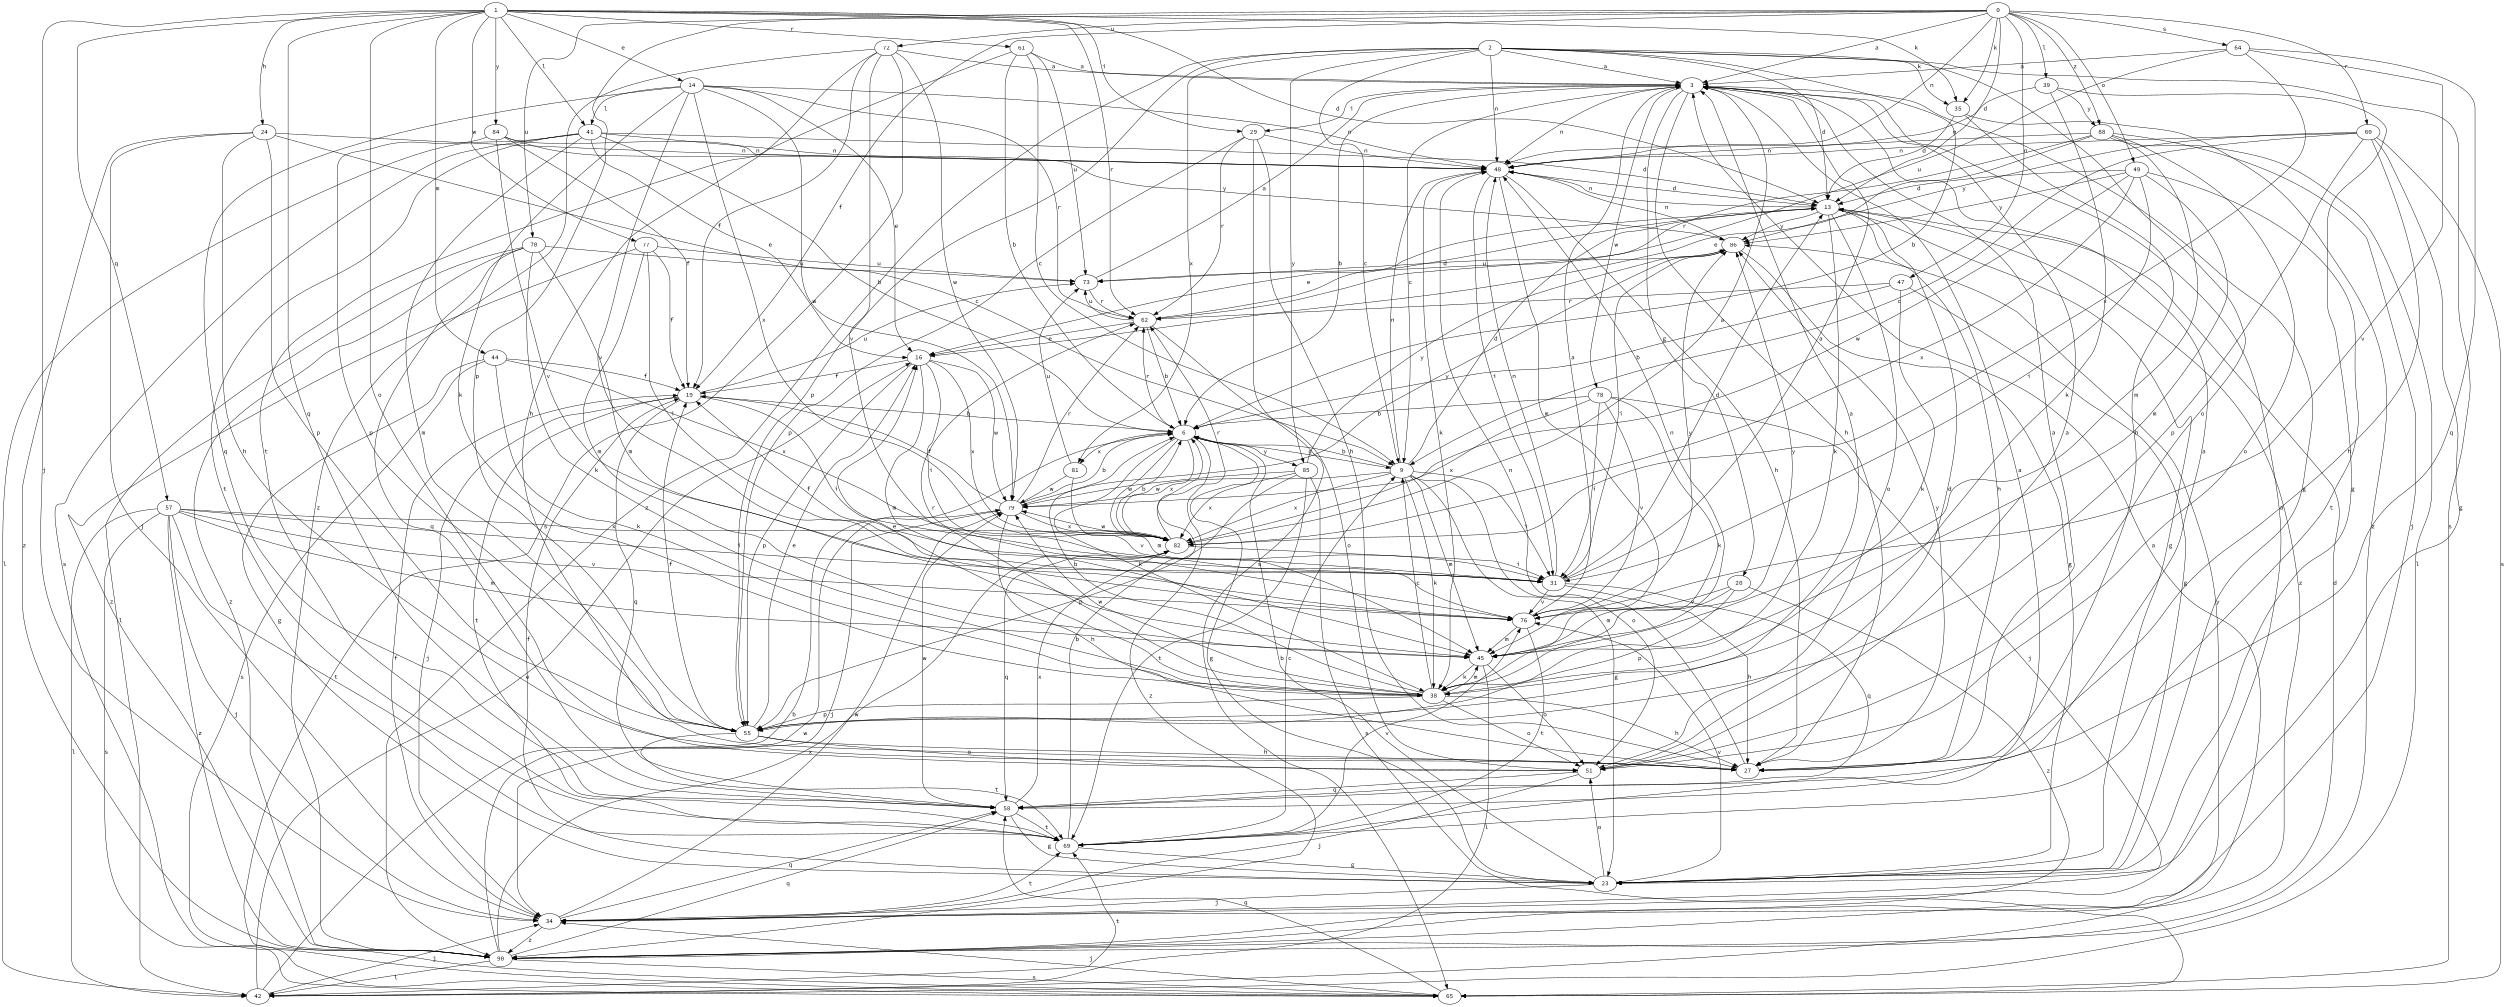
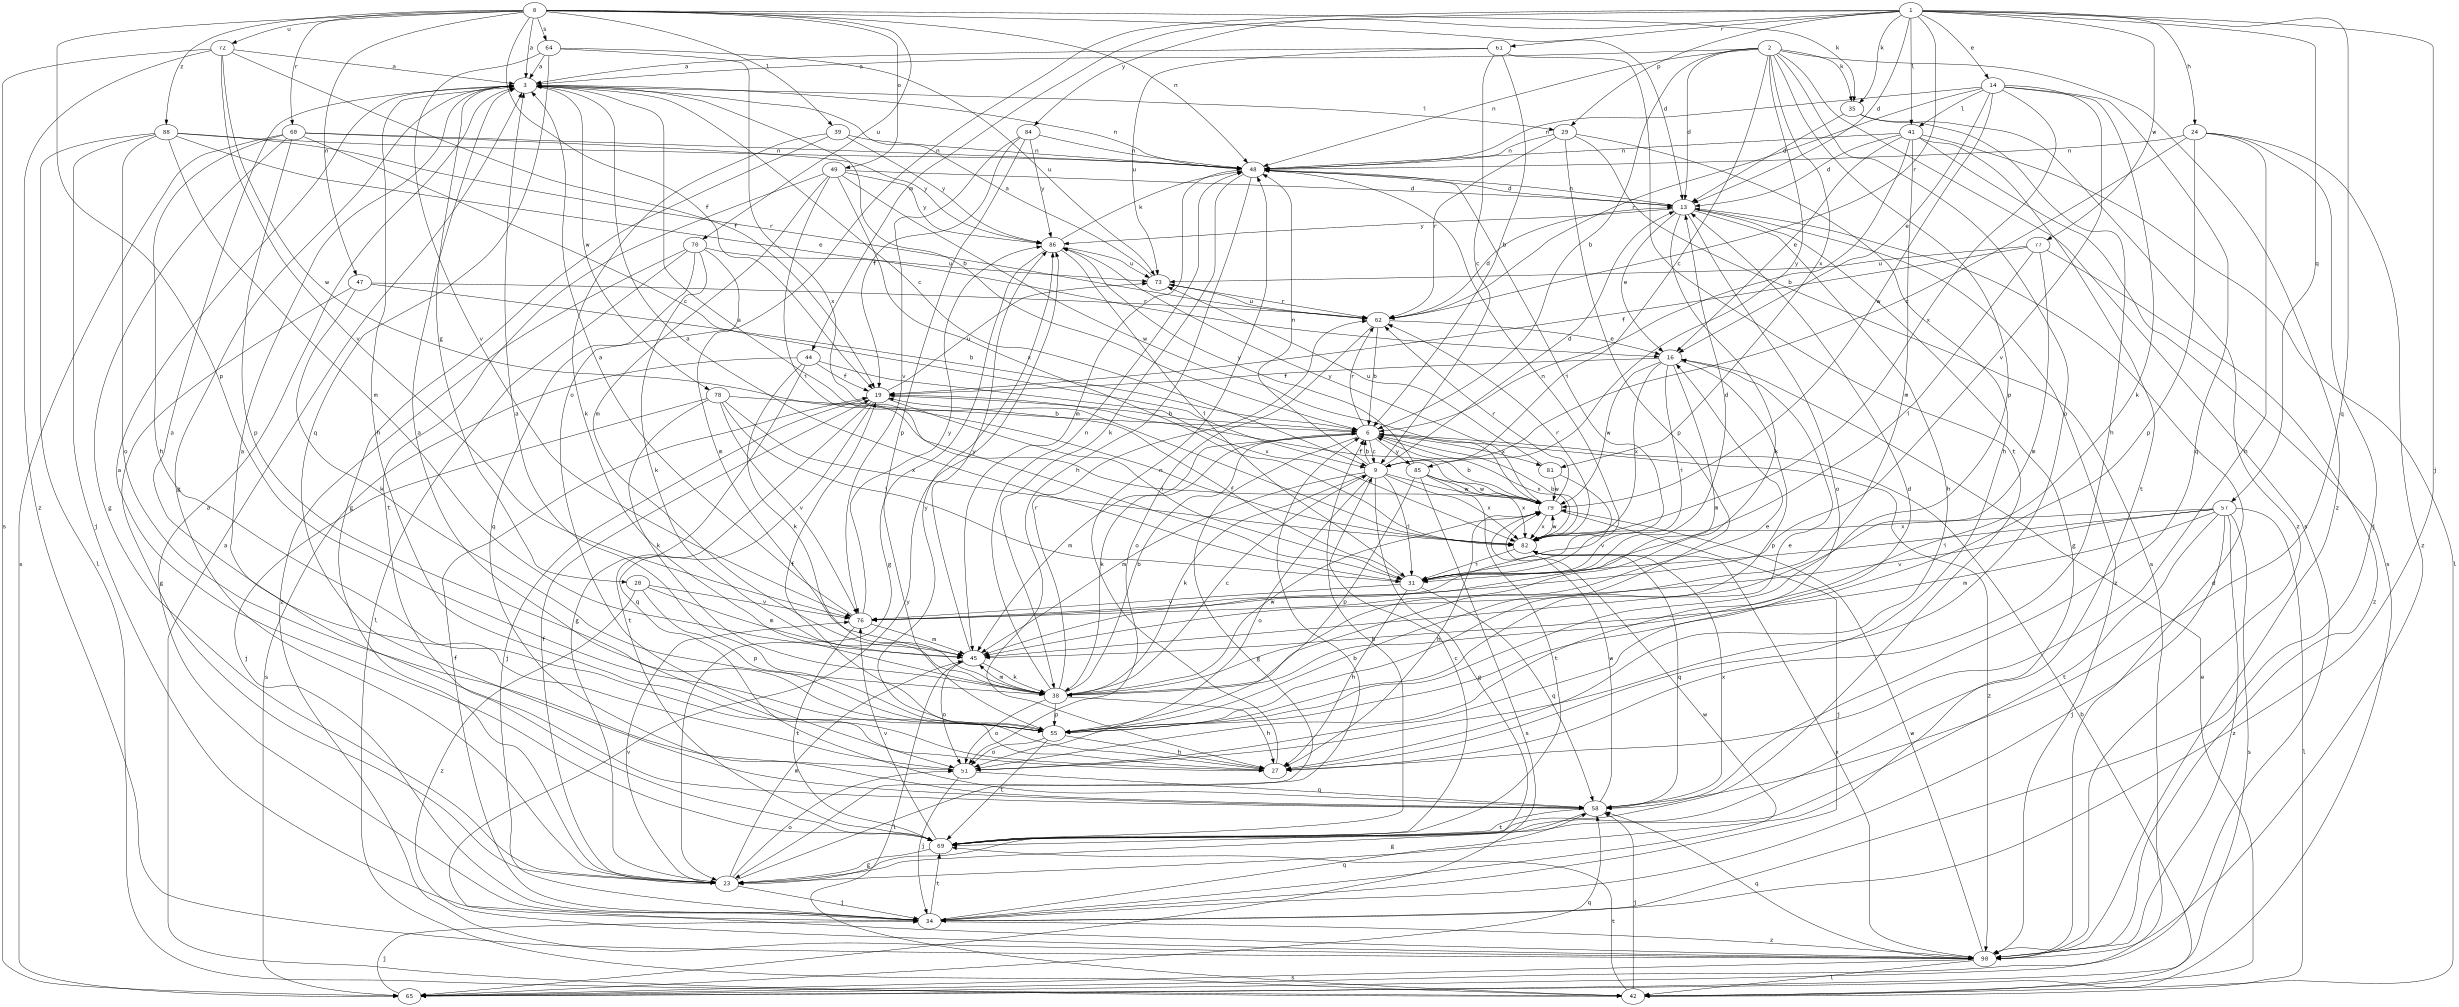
(1104, 67) -> (1659, 67)
(2078, 102) -> (942, 192)
(1667, 207) -> (1141, 207)
(428, 471) -> (1717, 577)
none -> (823, 734)
(718, 738) -> none
(402, 959) -> (1633, 897)
